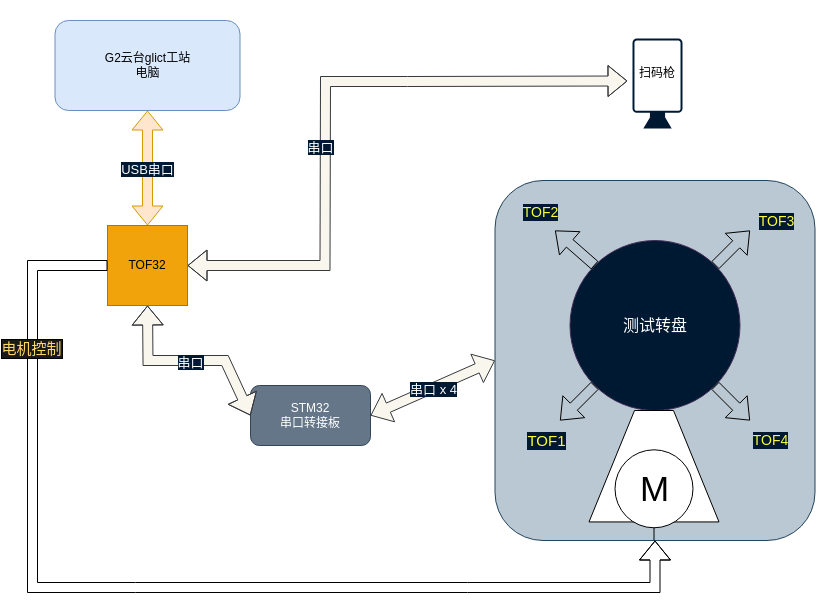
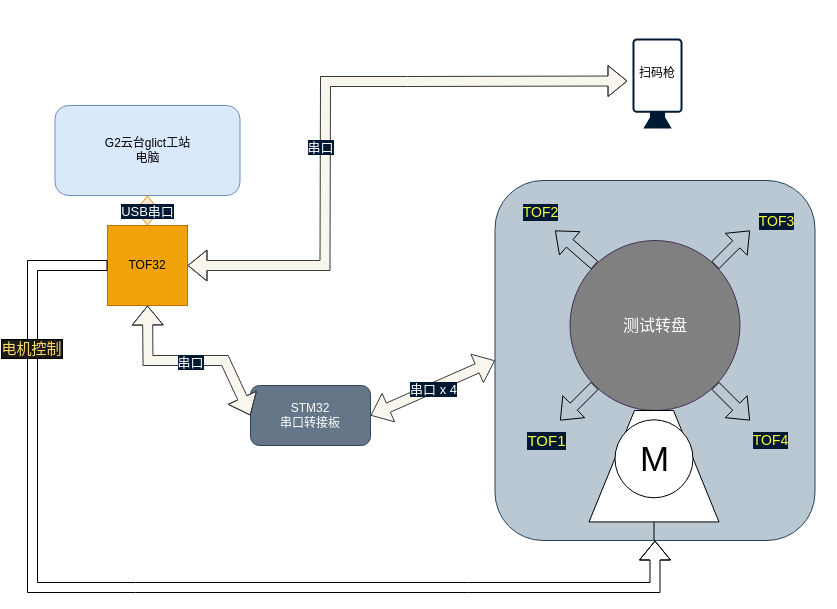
(148, 66) -> (148, 151)
(655, 326) -> (655, 326)
(654, 489) -> (654, 459)
